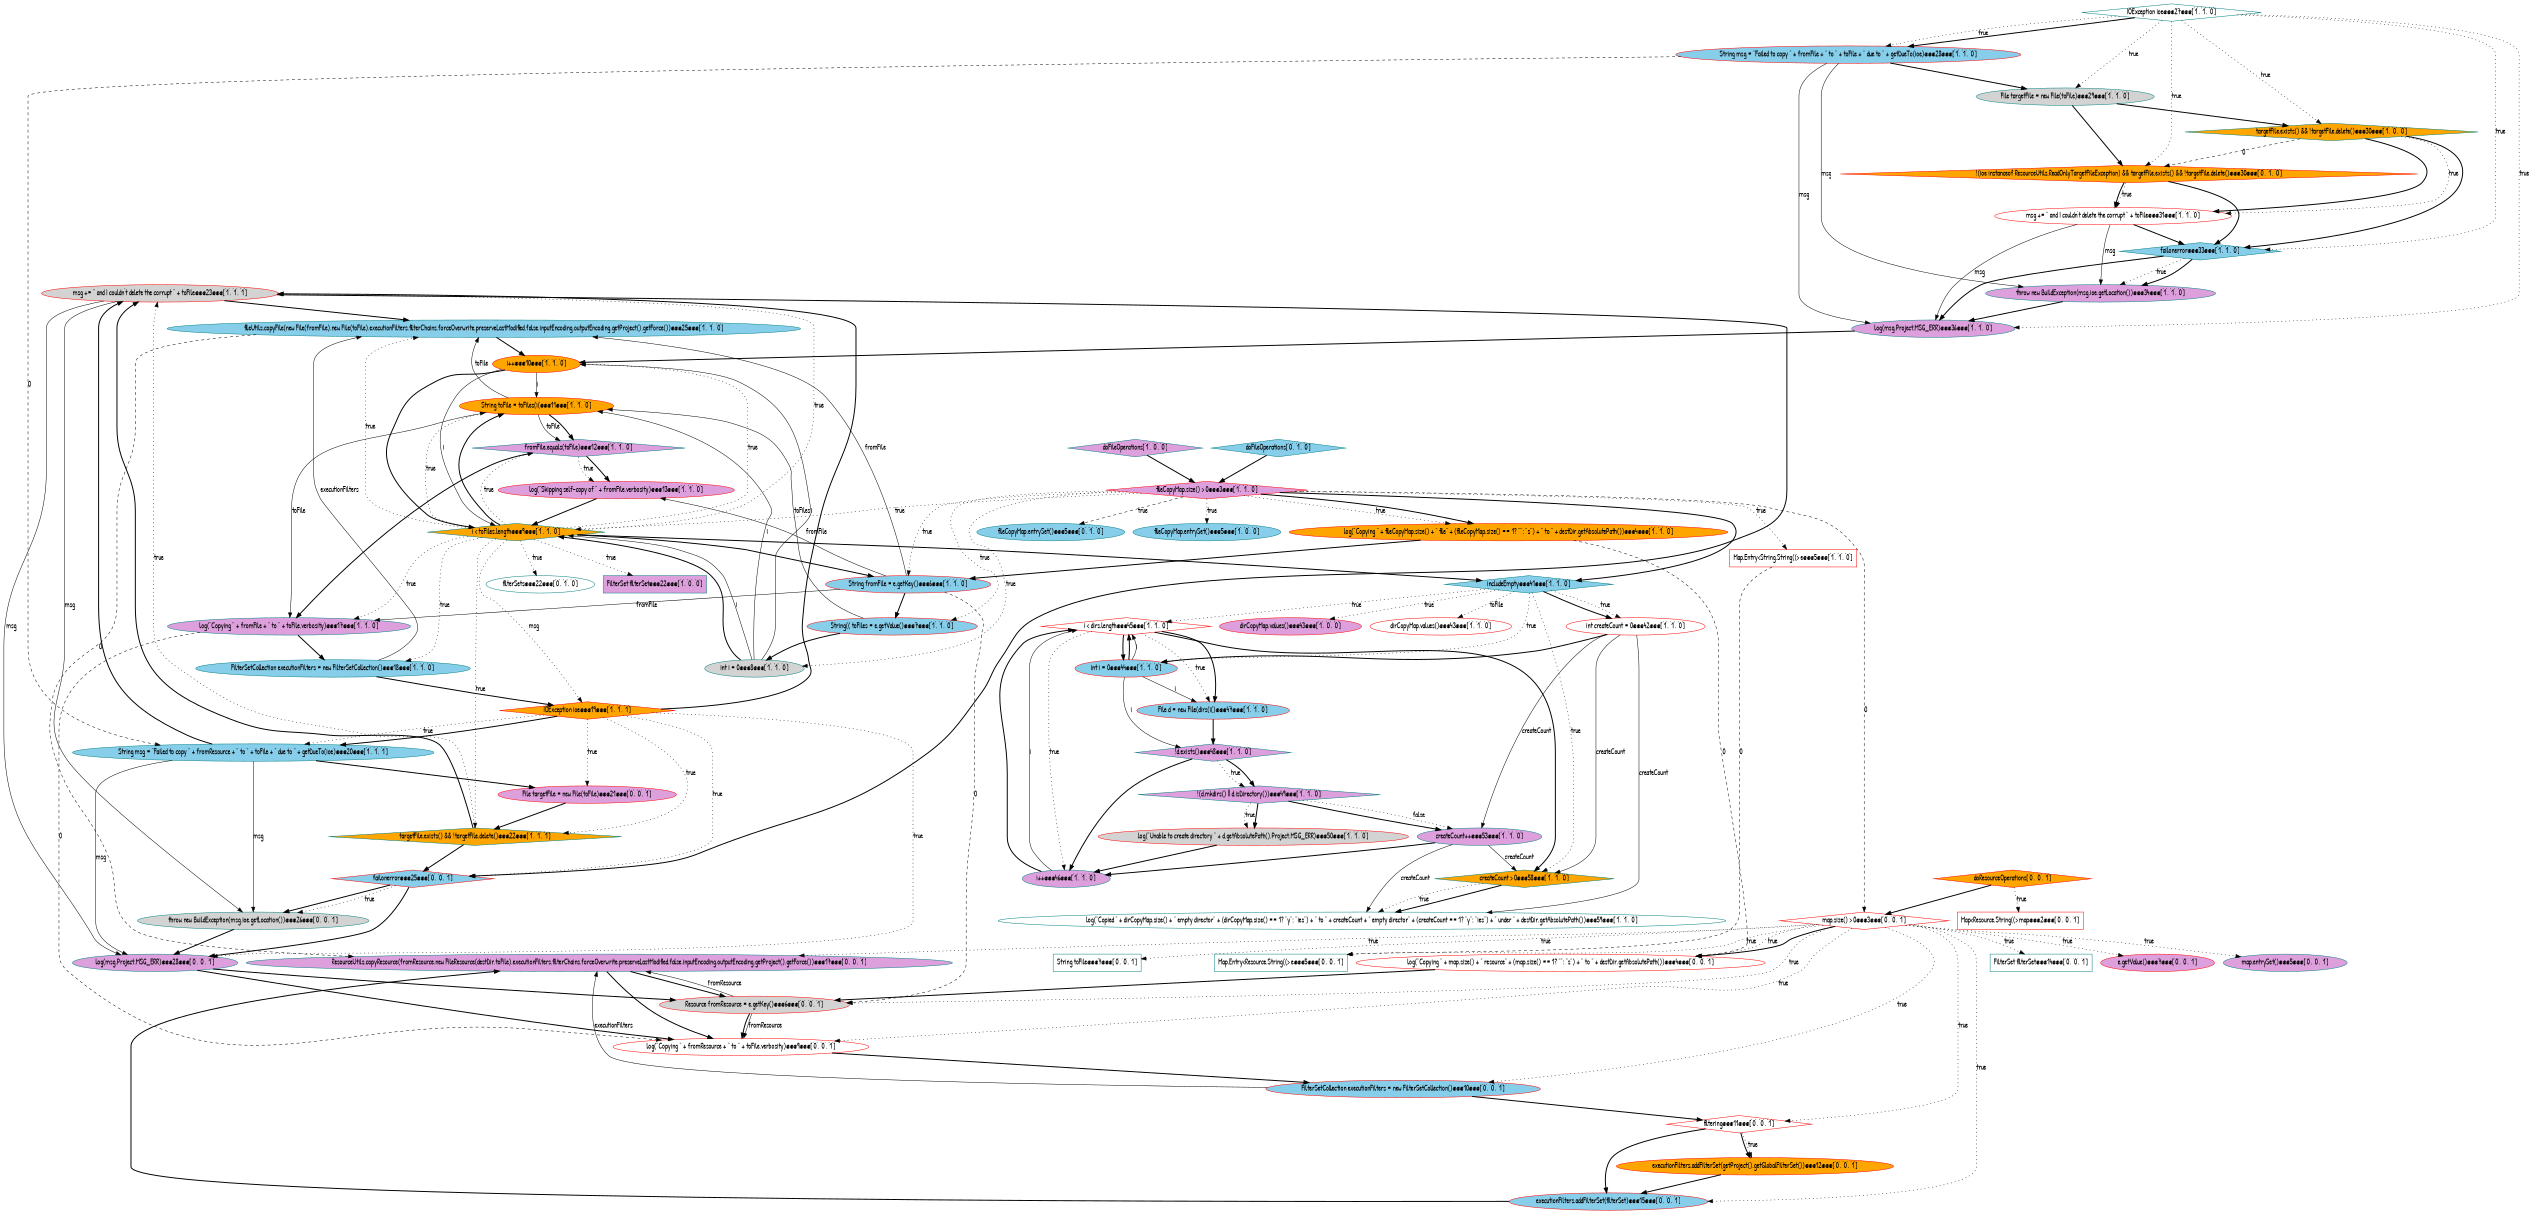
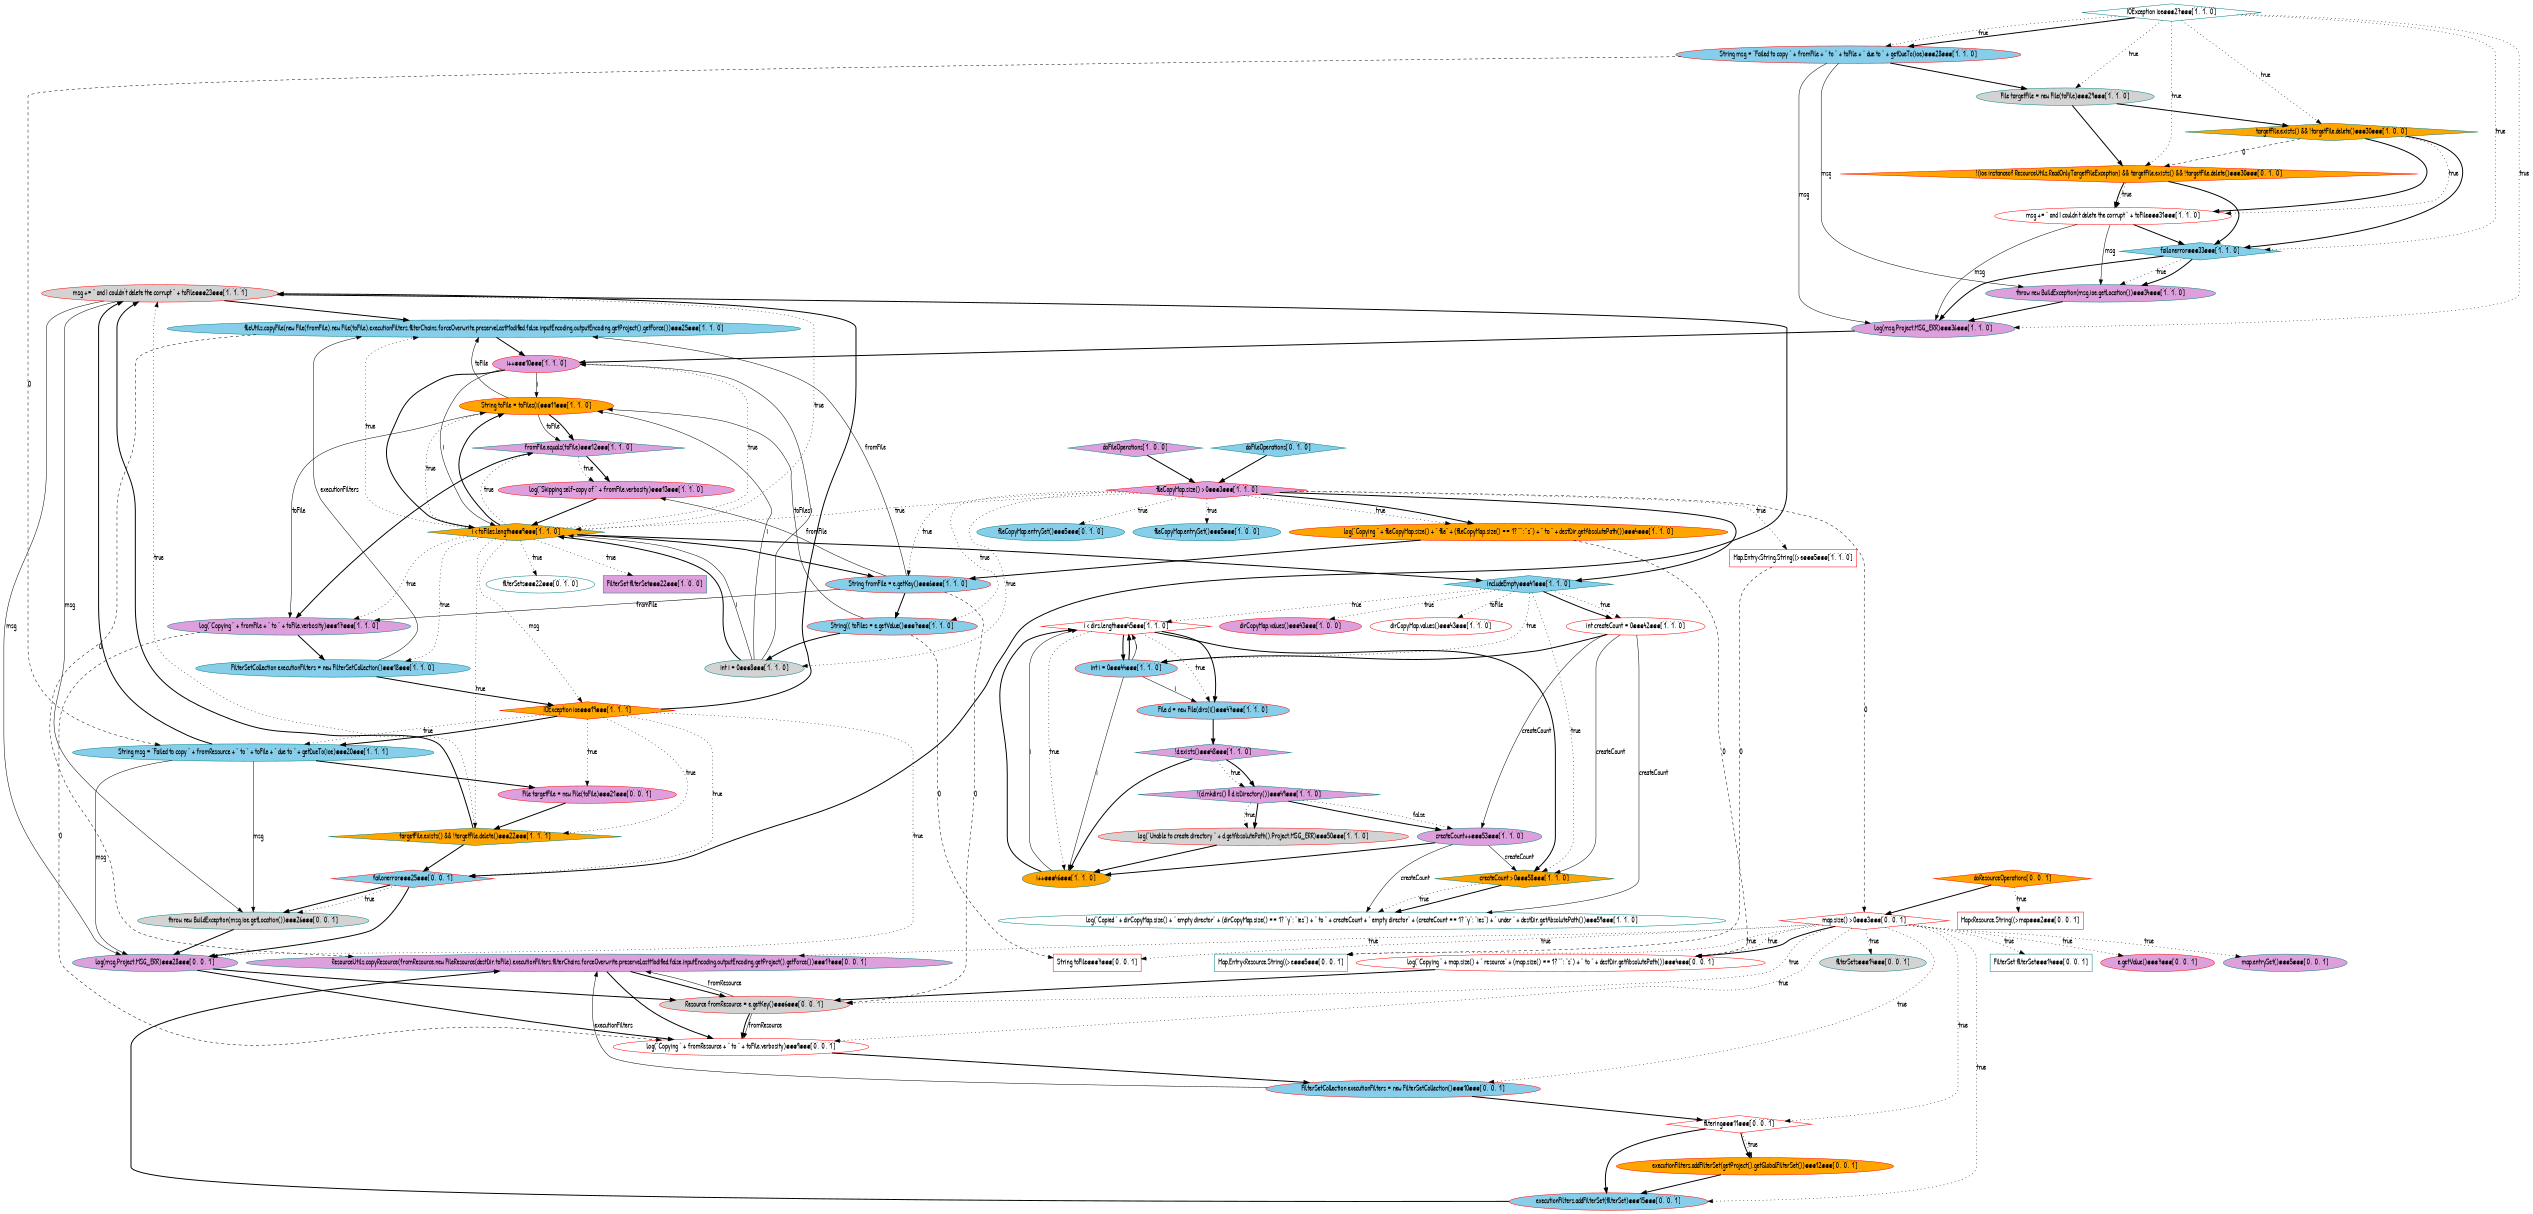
(536, 364) -> (536, 364)
(1134, 510) -> (1134, 510)
(1134, 723) -> (1096, 771)
none -> (939, 815)
(1066, 879) -> (1066, 879)
(1097, 963) -> (1097, 963)
none -> (1873, 963)
